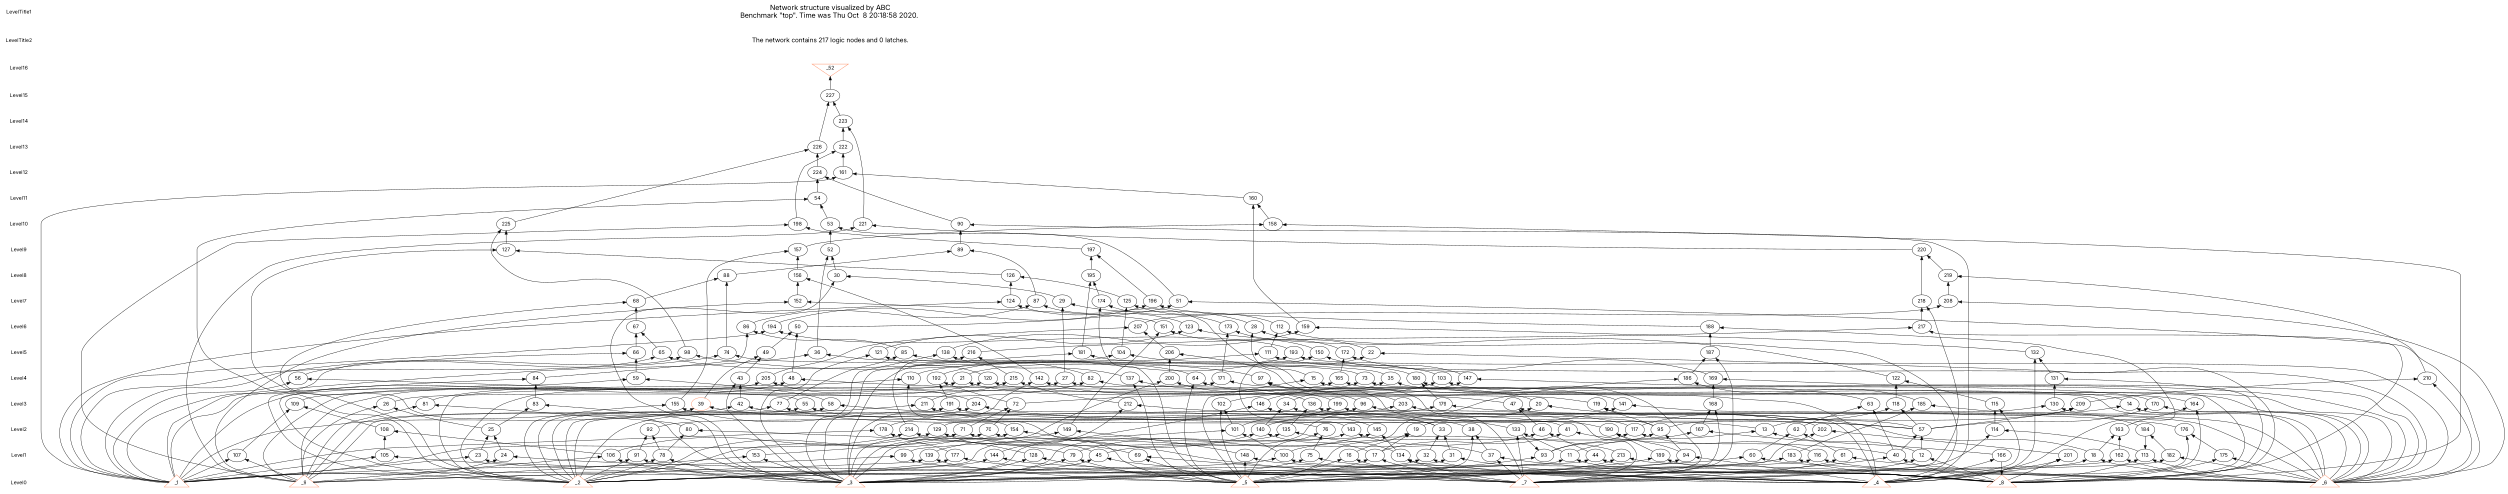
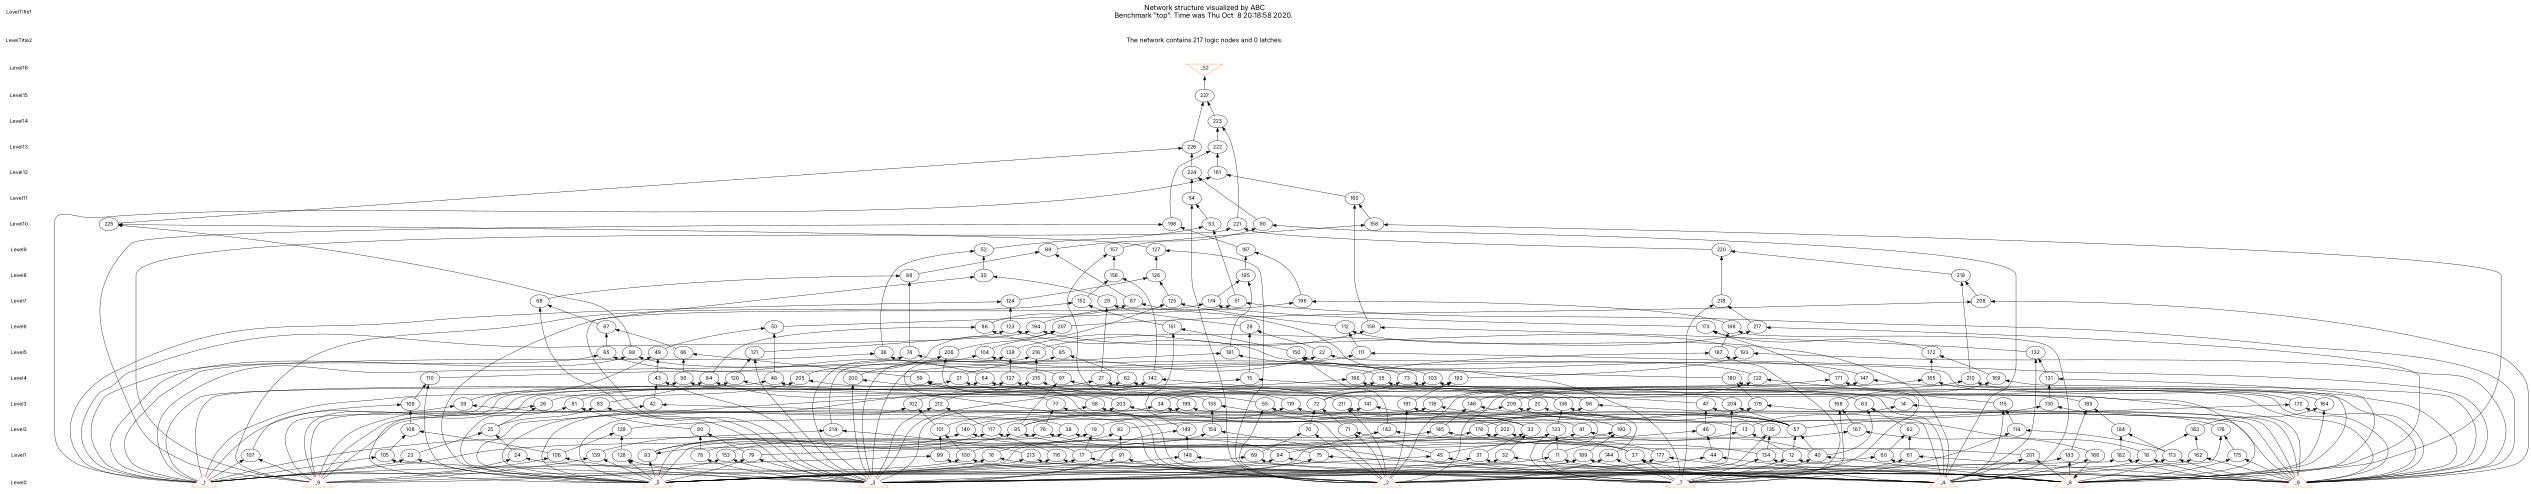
(701, 404) -> (463, 404)
(1272, 418) -> (817, 411)
(2145, 441) -> (2148, 443)
(602, 477) -> none
